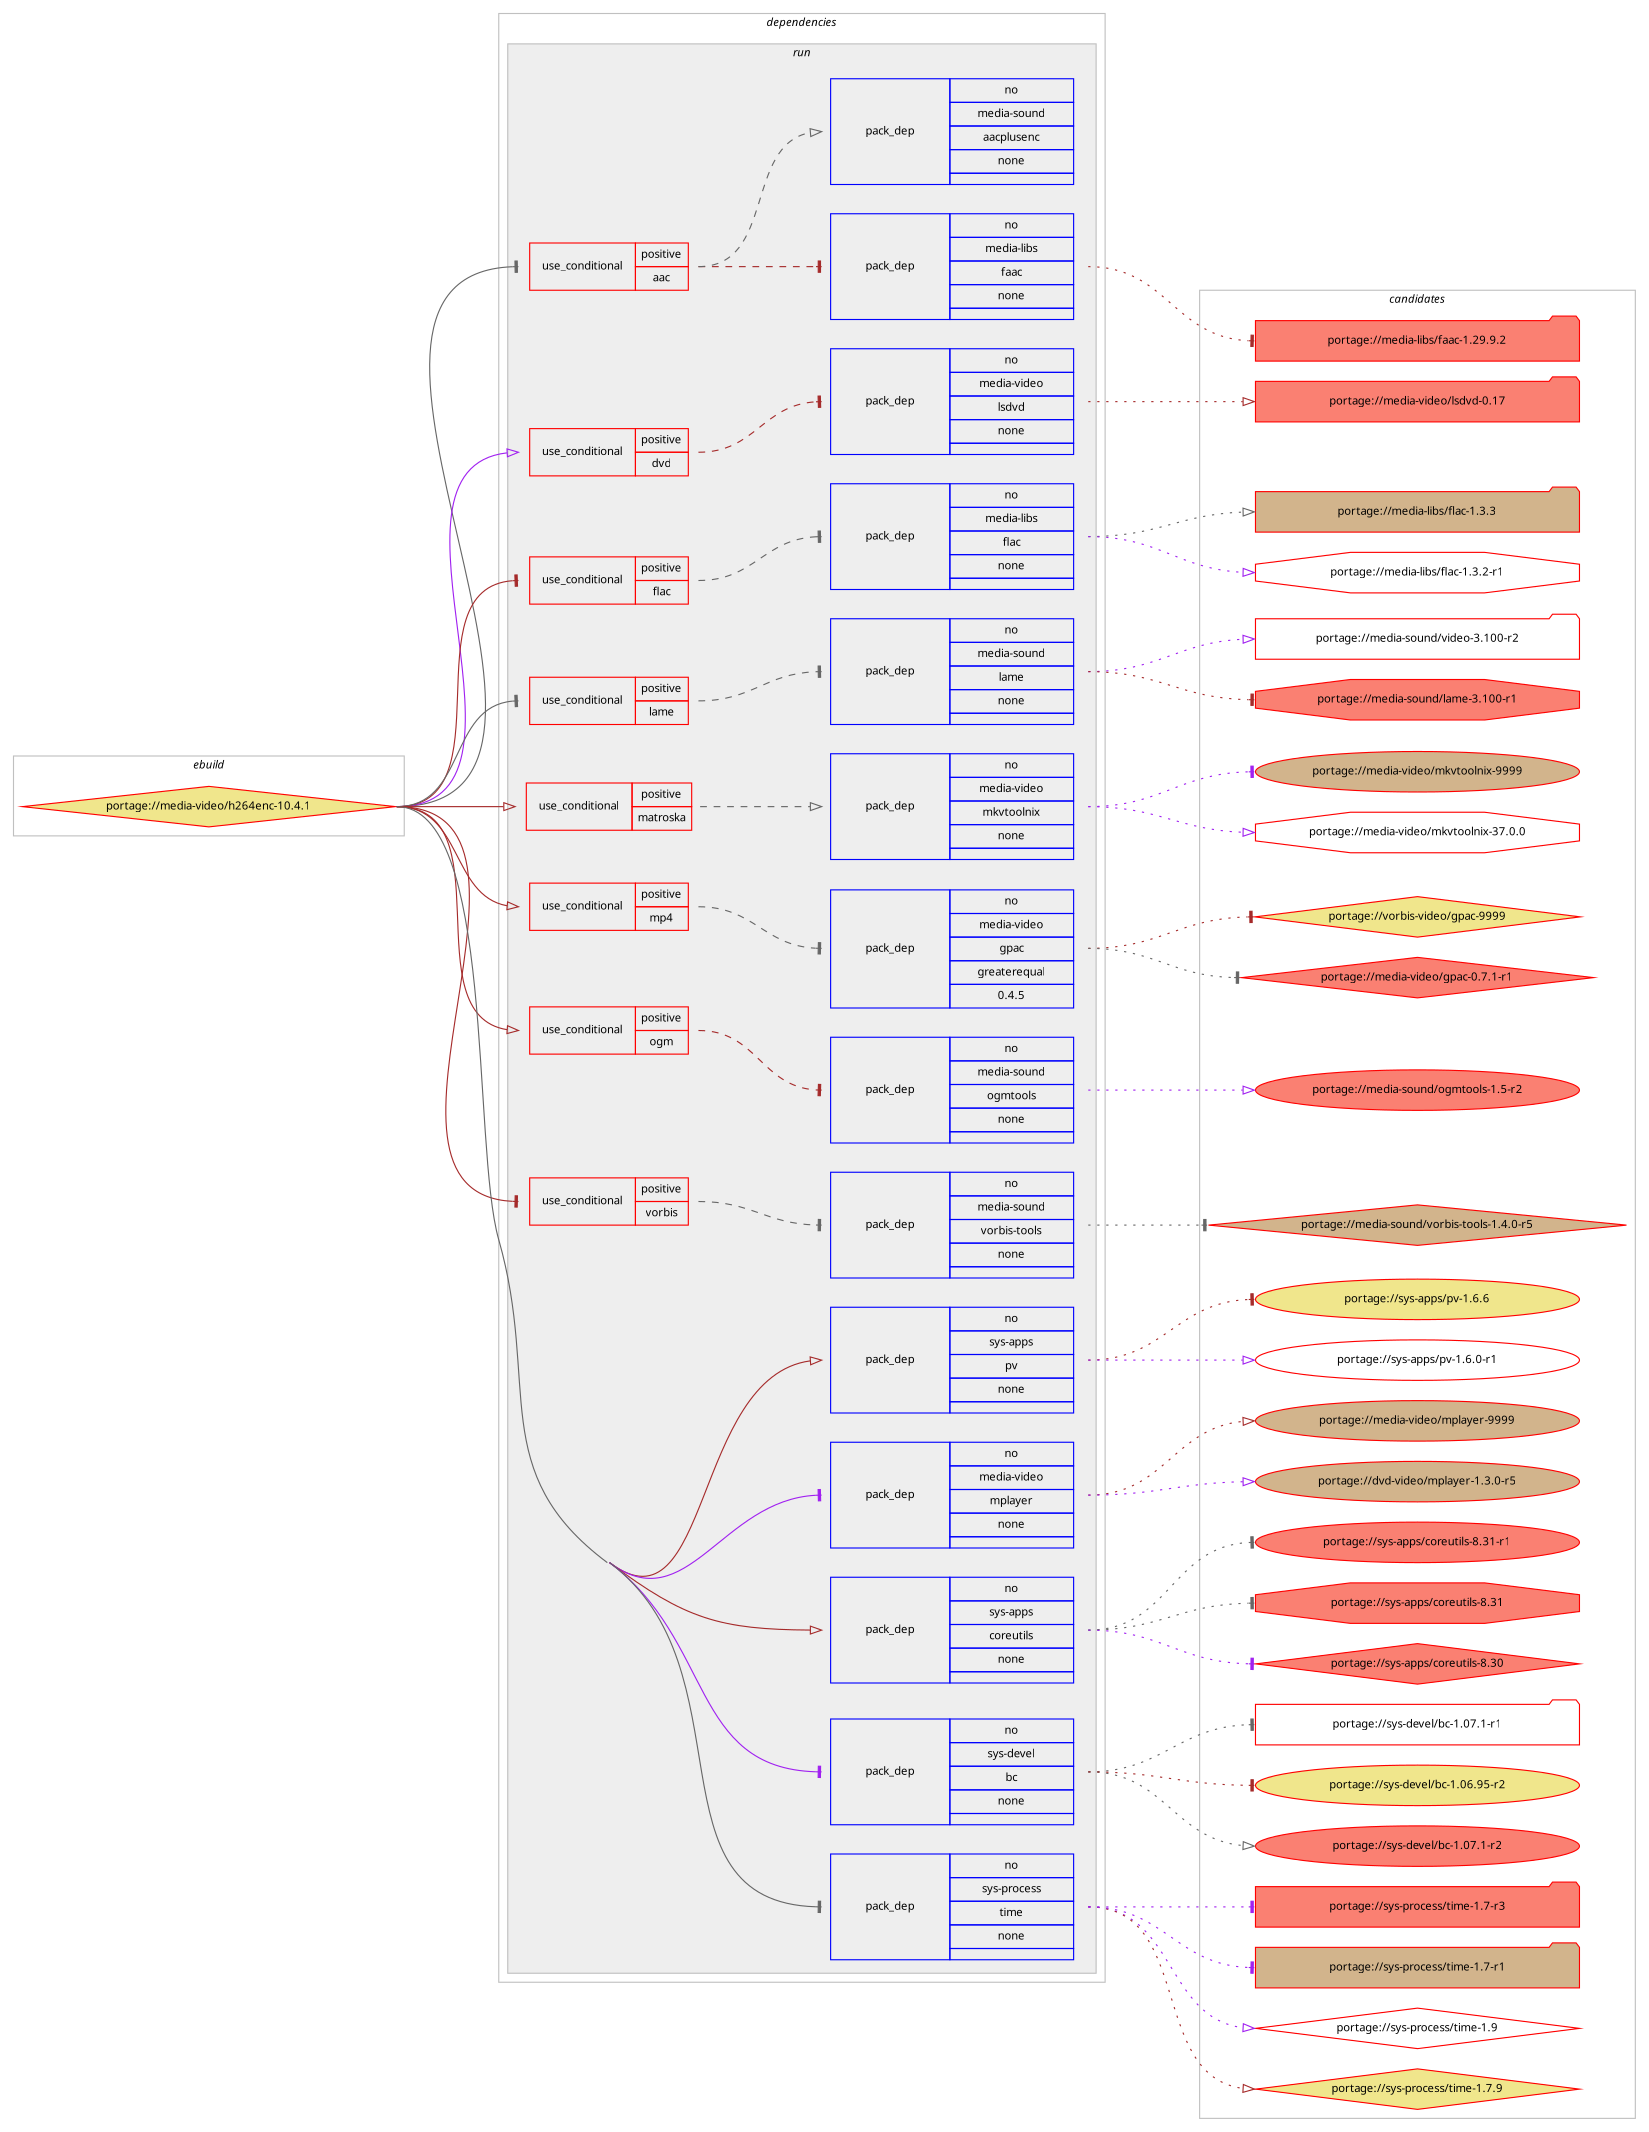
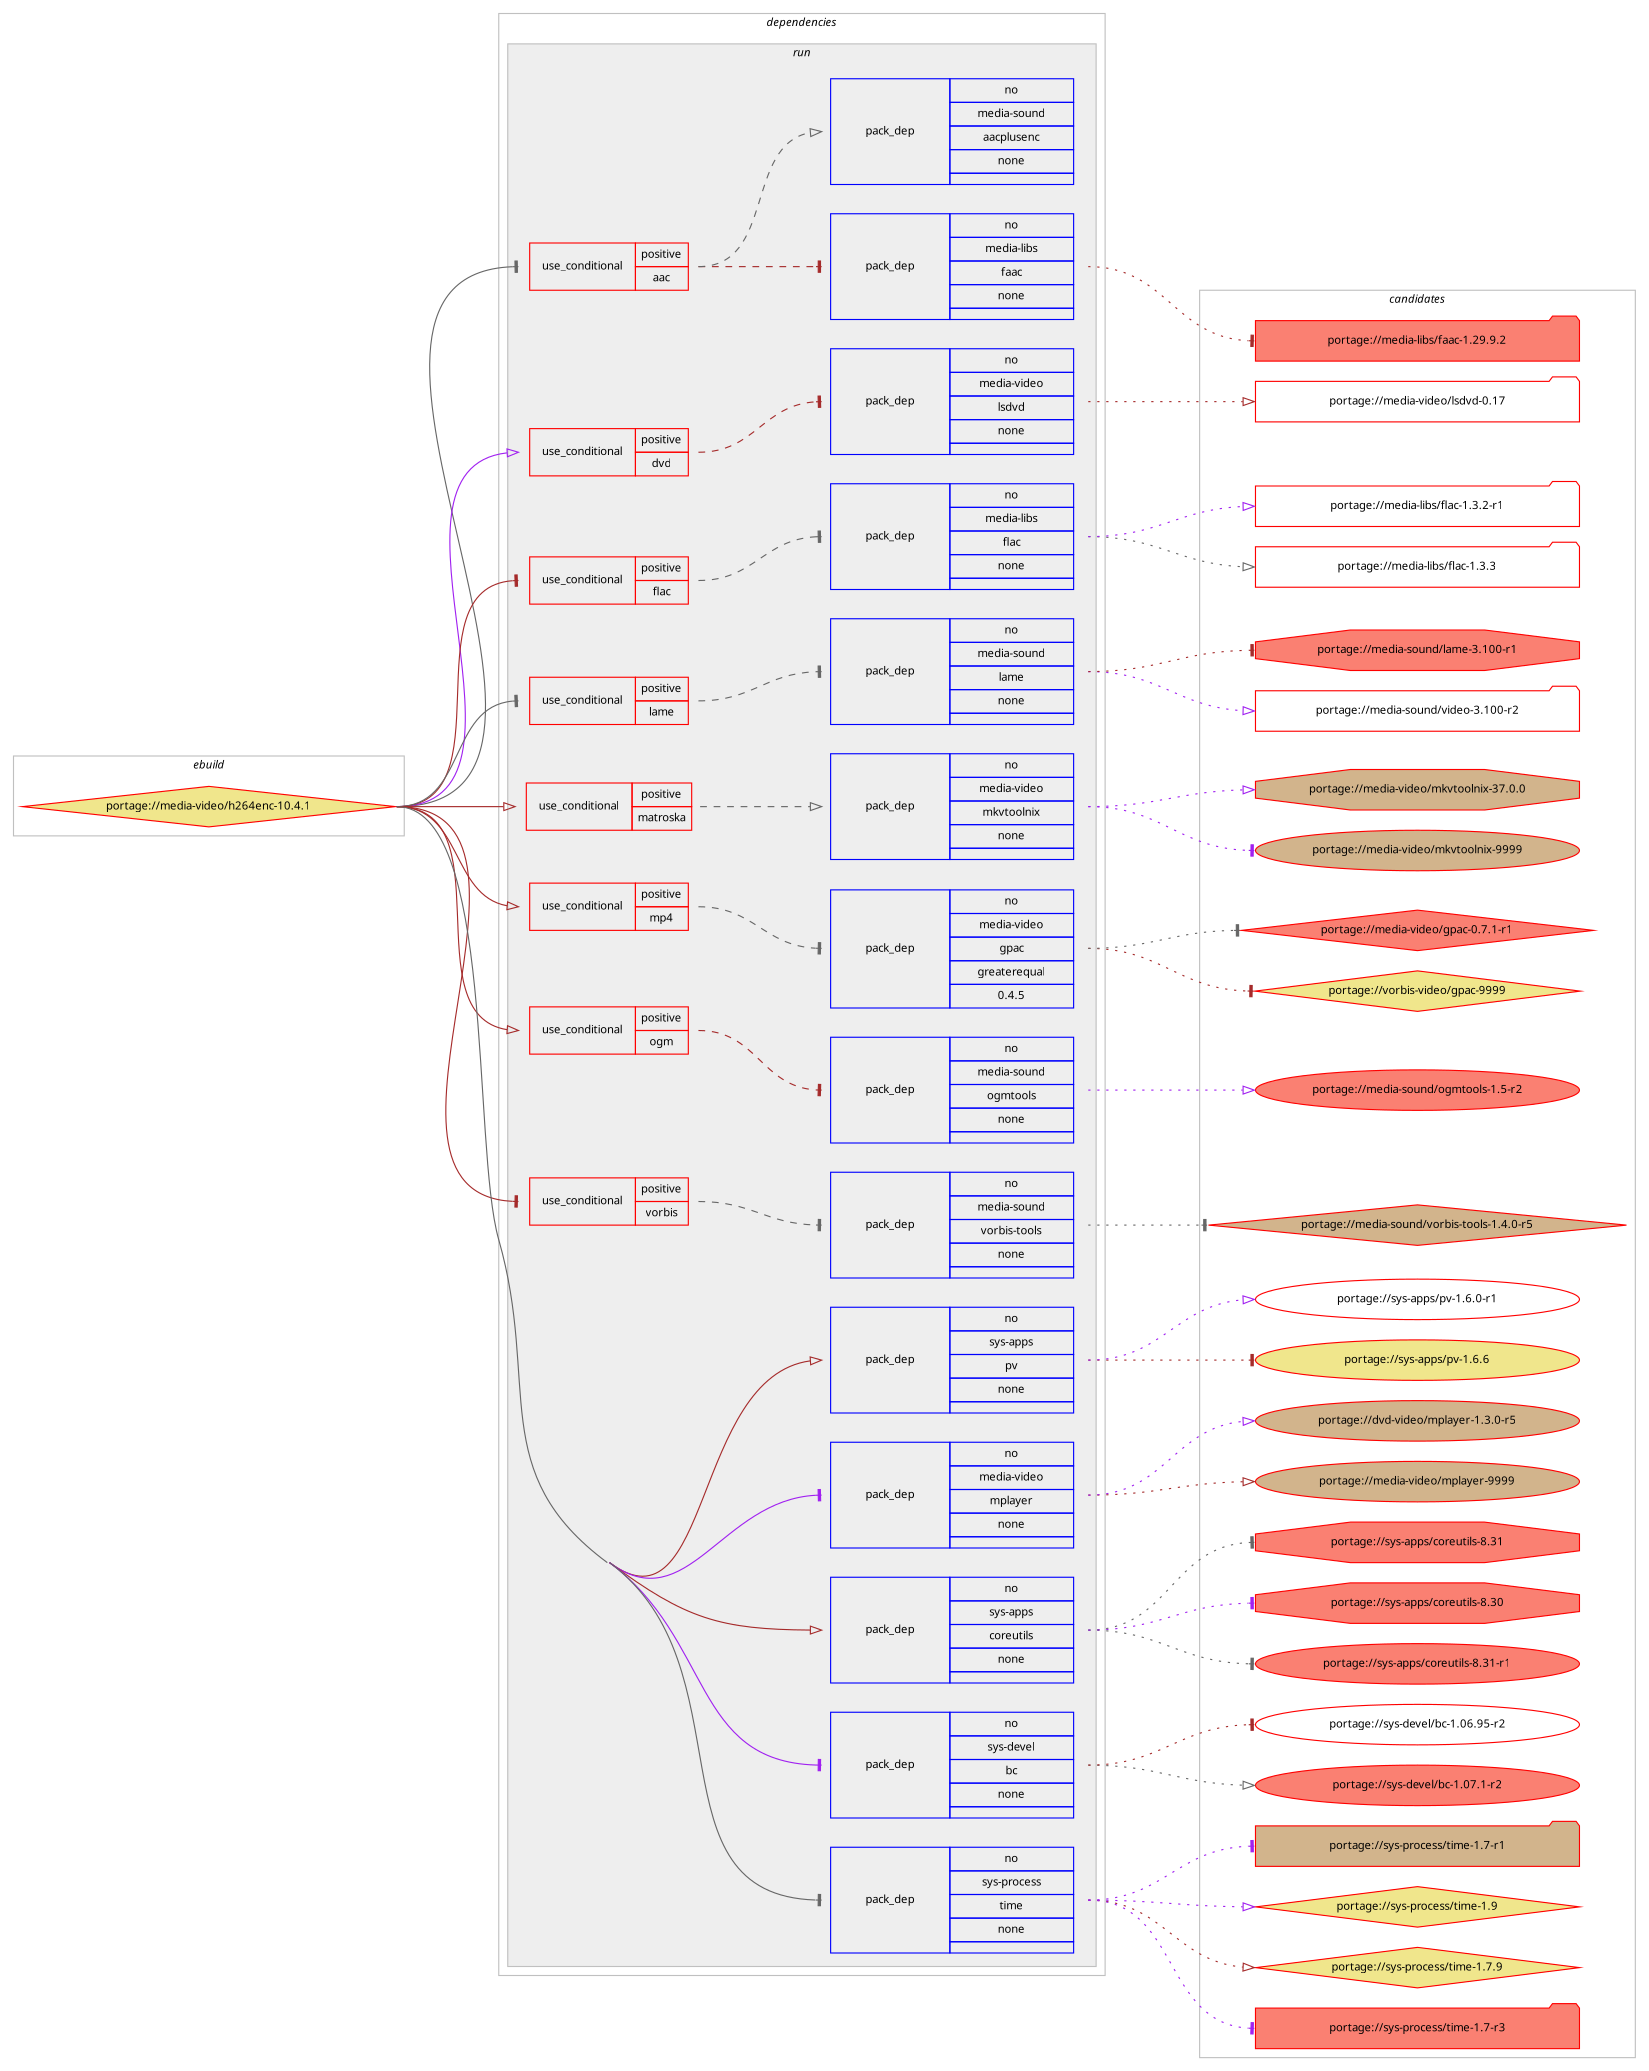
(1418, 402) -> (1418, 402)
(1418, 512) -> (1418, 567)
(1418, 573) -> (1418, 506)
(1418, 832) -> (1418, 790)
(1418, 1664) -> (1418, 1603)
(1418, 1725) -> none
(1418, 1785) -> (1418, 1725)
(1418, 2028) -> (1418, 1907)
